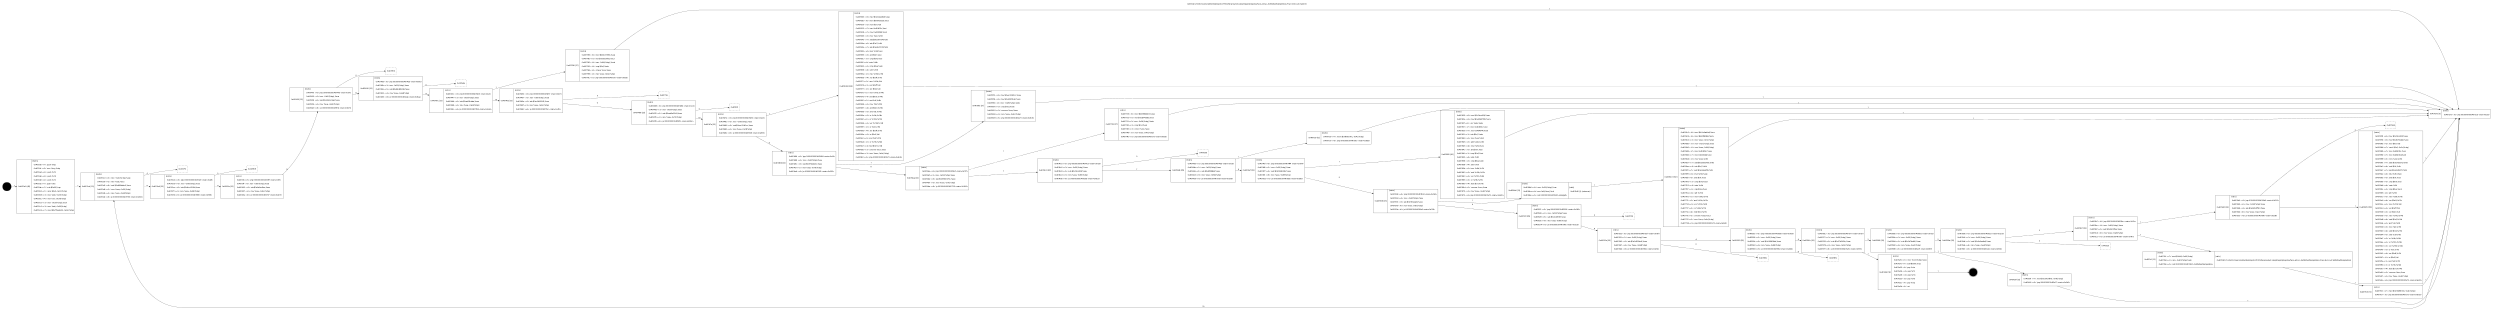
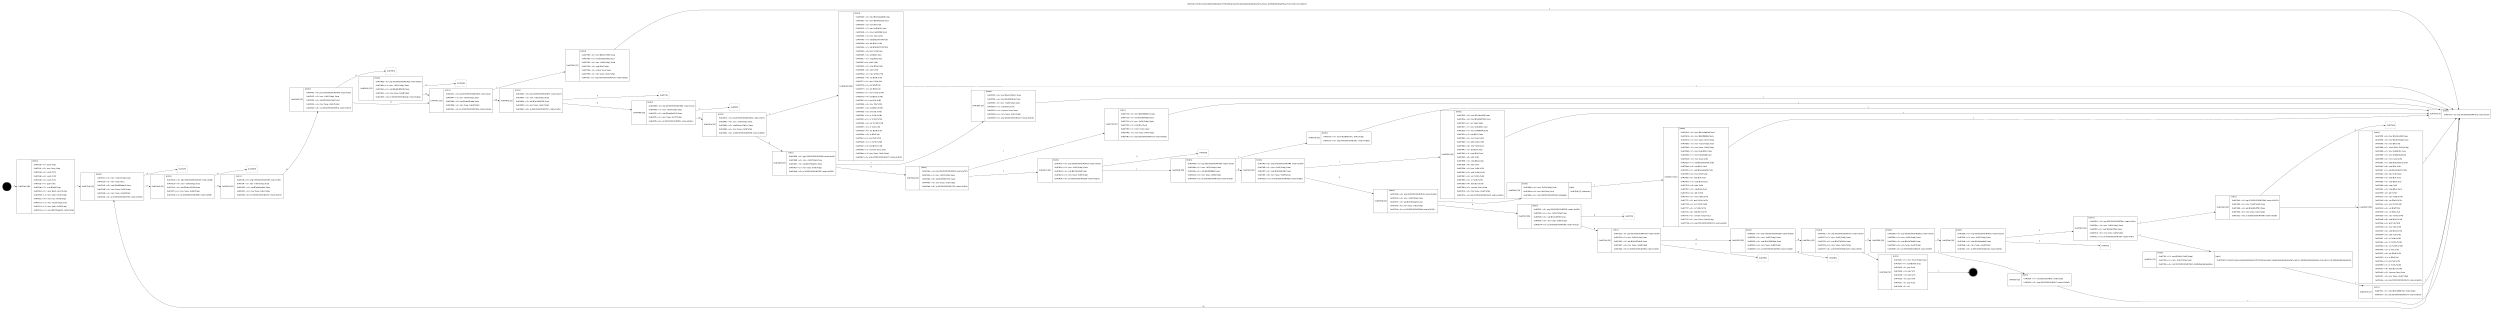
(355, 94) -> (390, 104)
